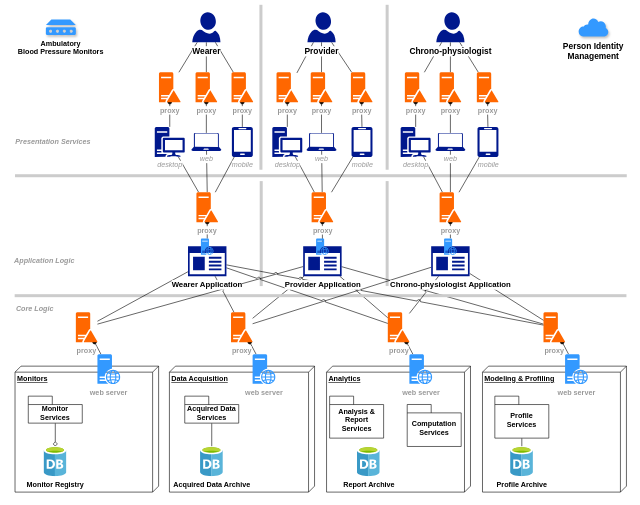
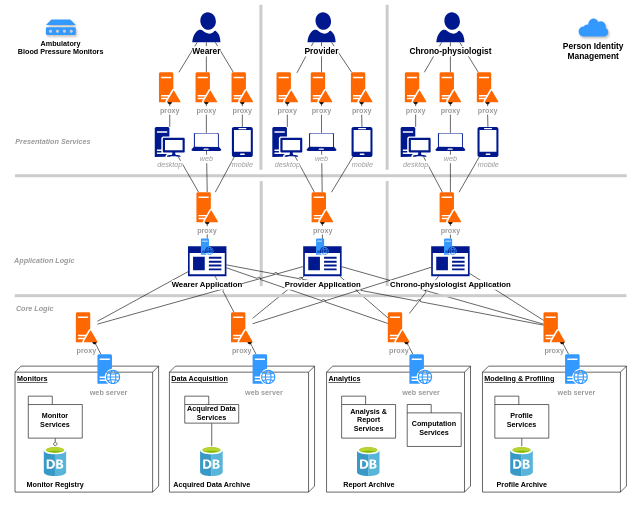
(55, 410) -> (55, 417)
(356, 417) -> (368, 417)
